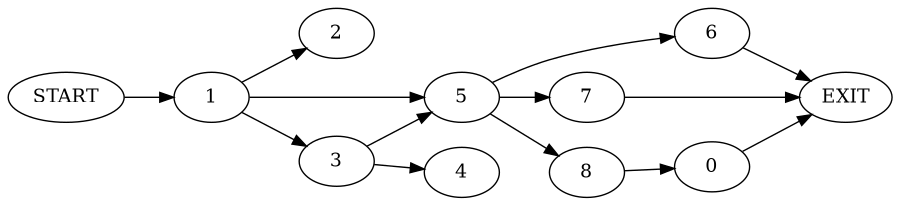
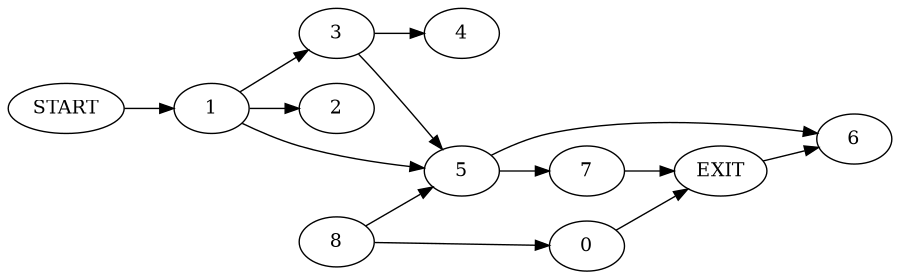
(771, 61) -> (784, 156)
(518, 131) -> (393, 210)
